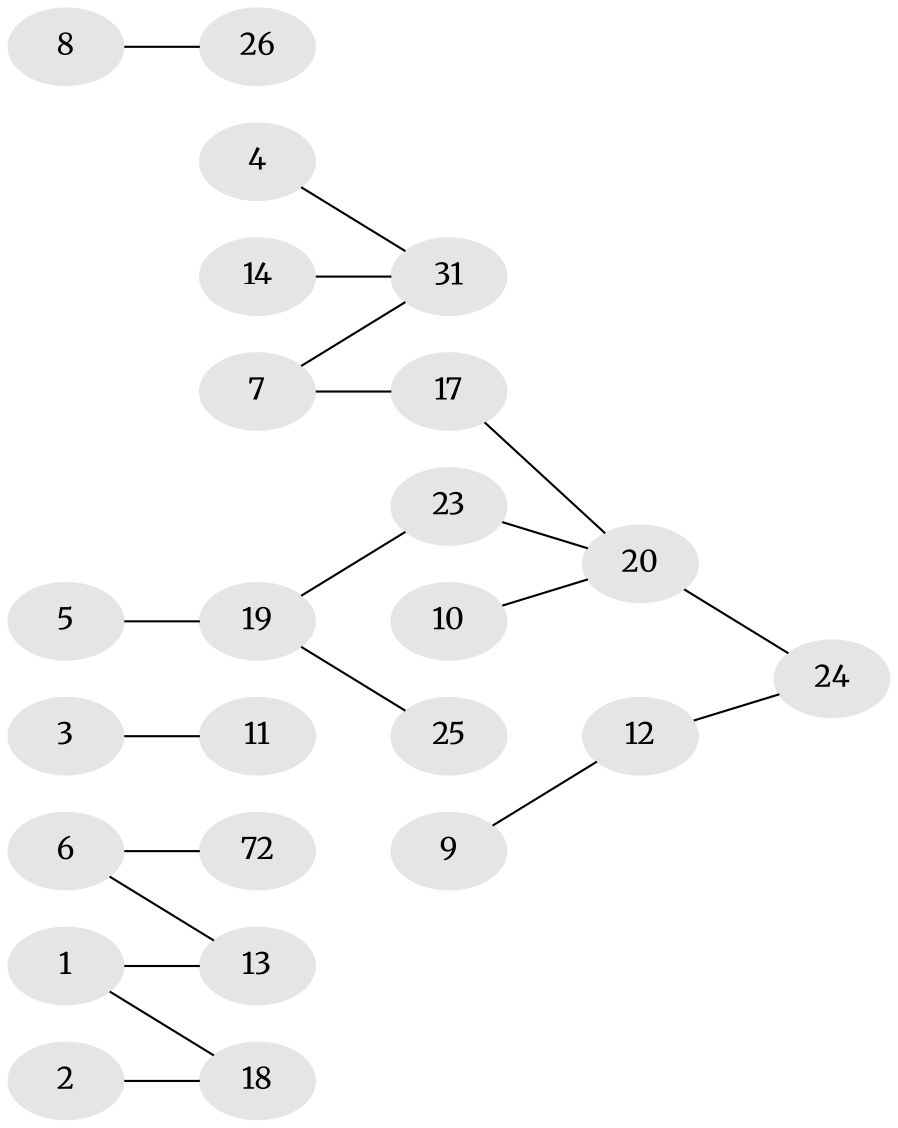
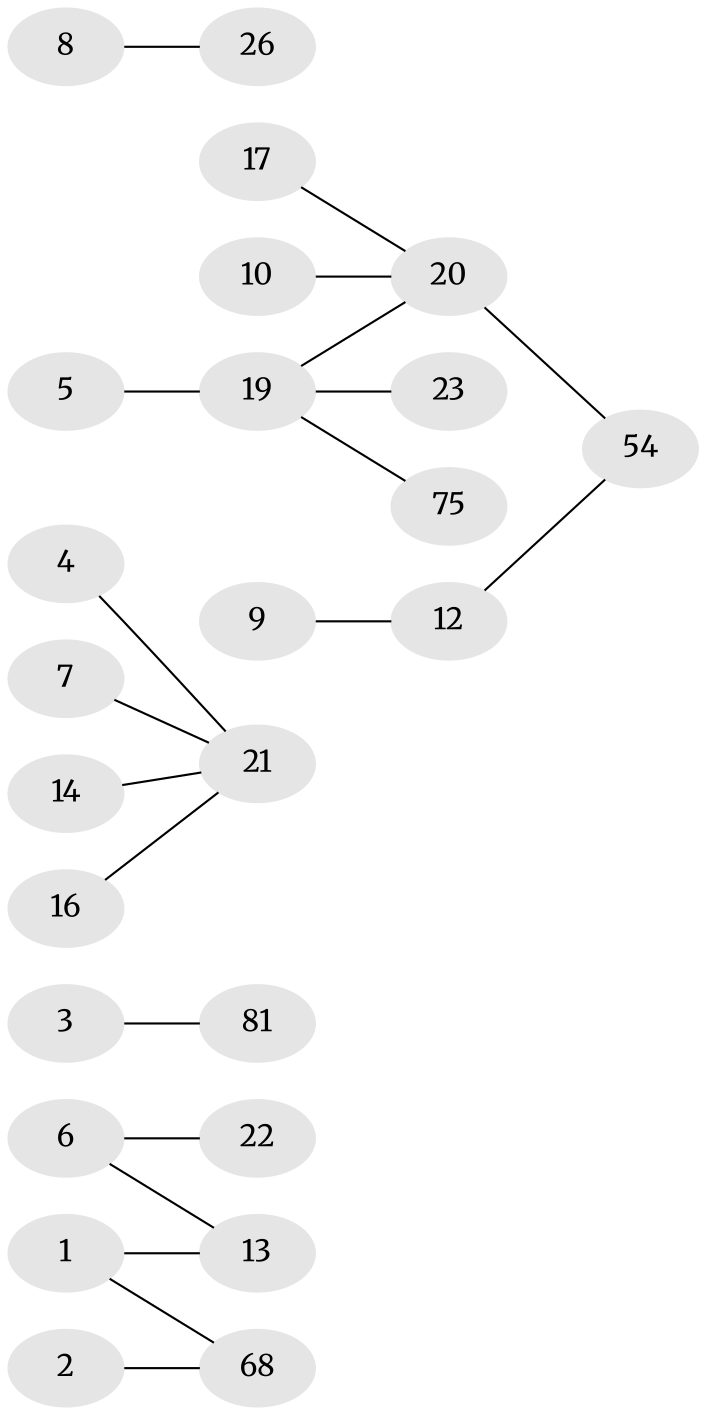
(449, 277) -> (257, 764)
(354, 392) -> none
(545, 535) -> (353, 334)
(832, 679) -> (640, 449)
(257, 736) -> (257, 1023)
(449, 736) -> (449, 506)
(257, 851) -> (257, 1138)
none -> (66, 909)
(257, 1081) -> (257, 1368)
